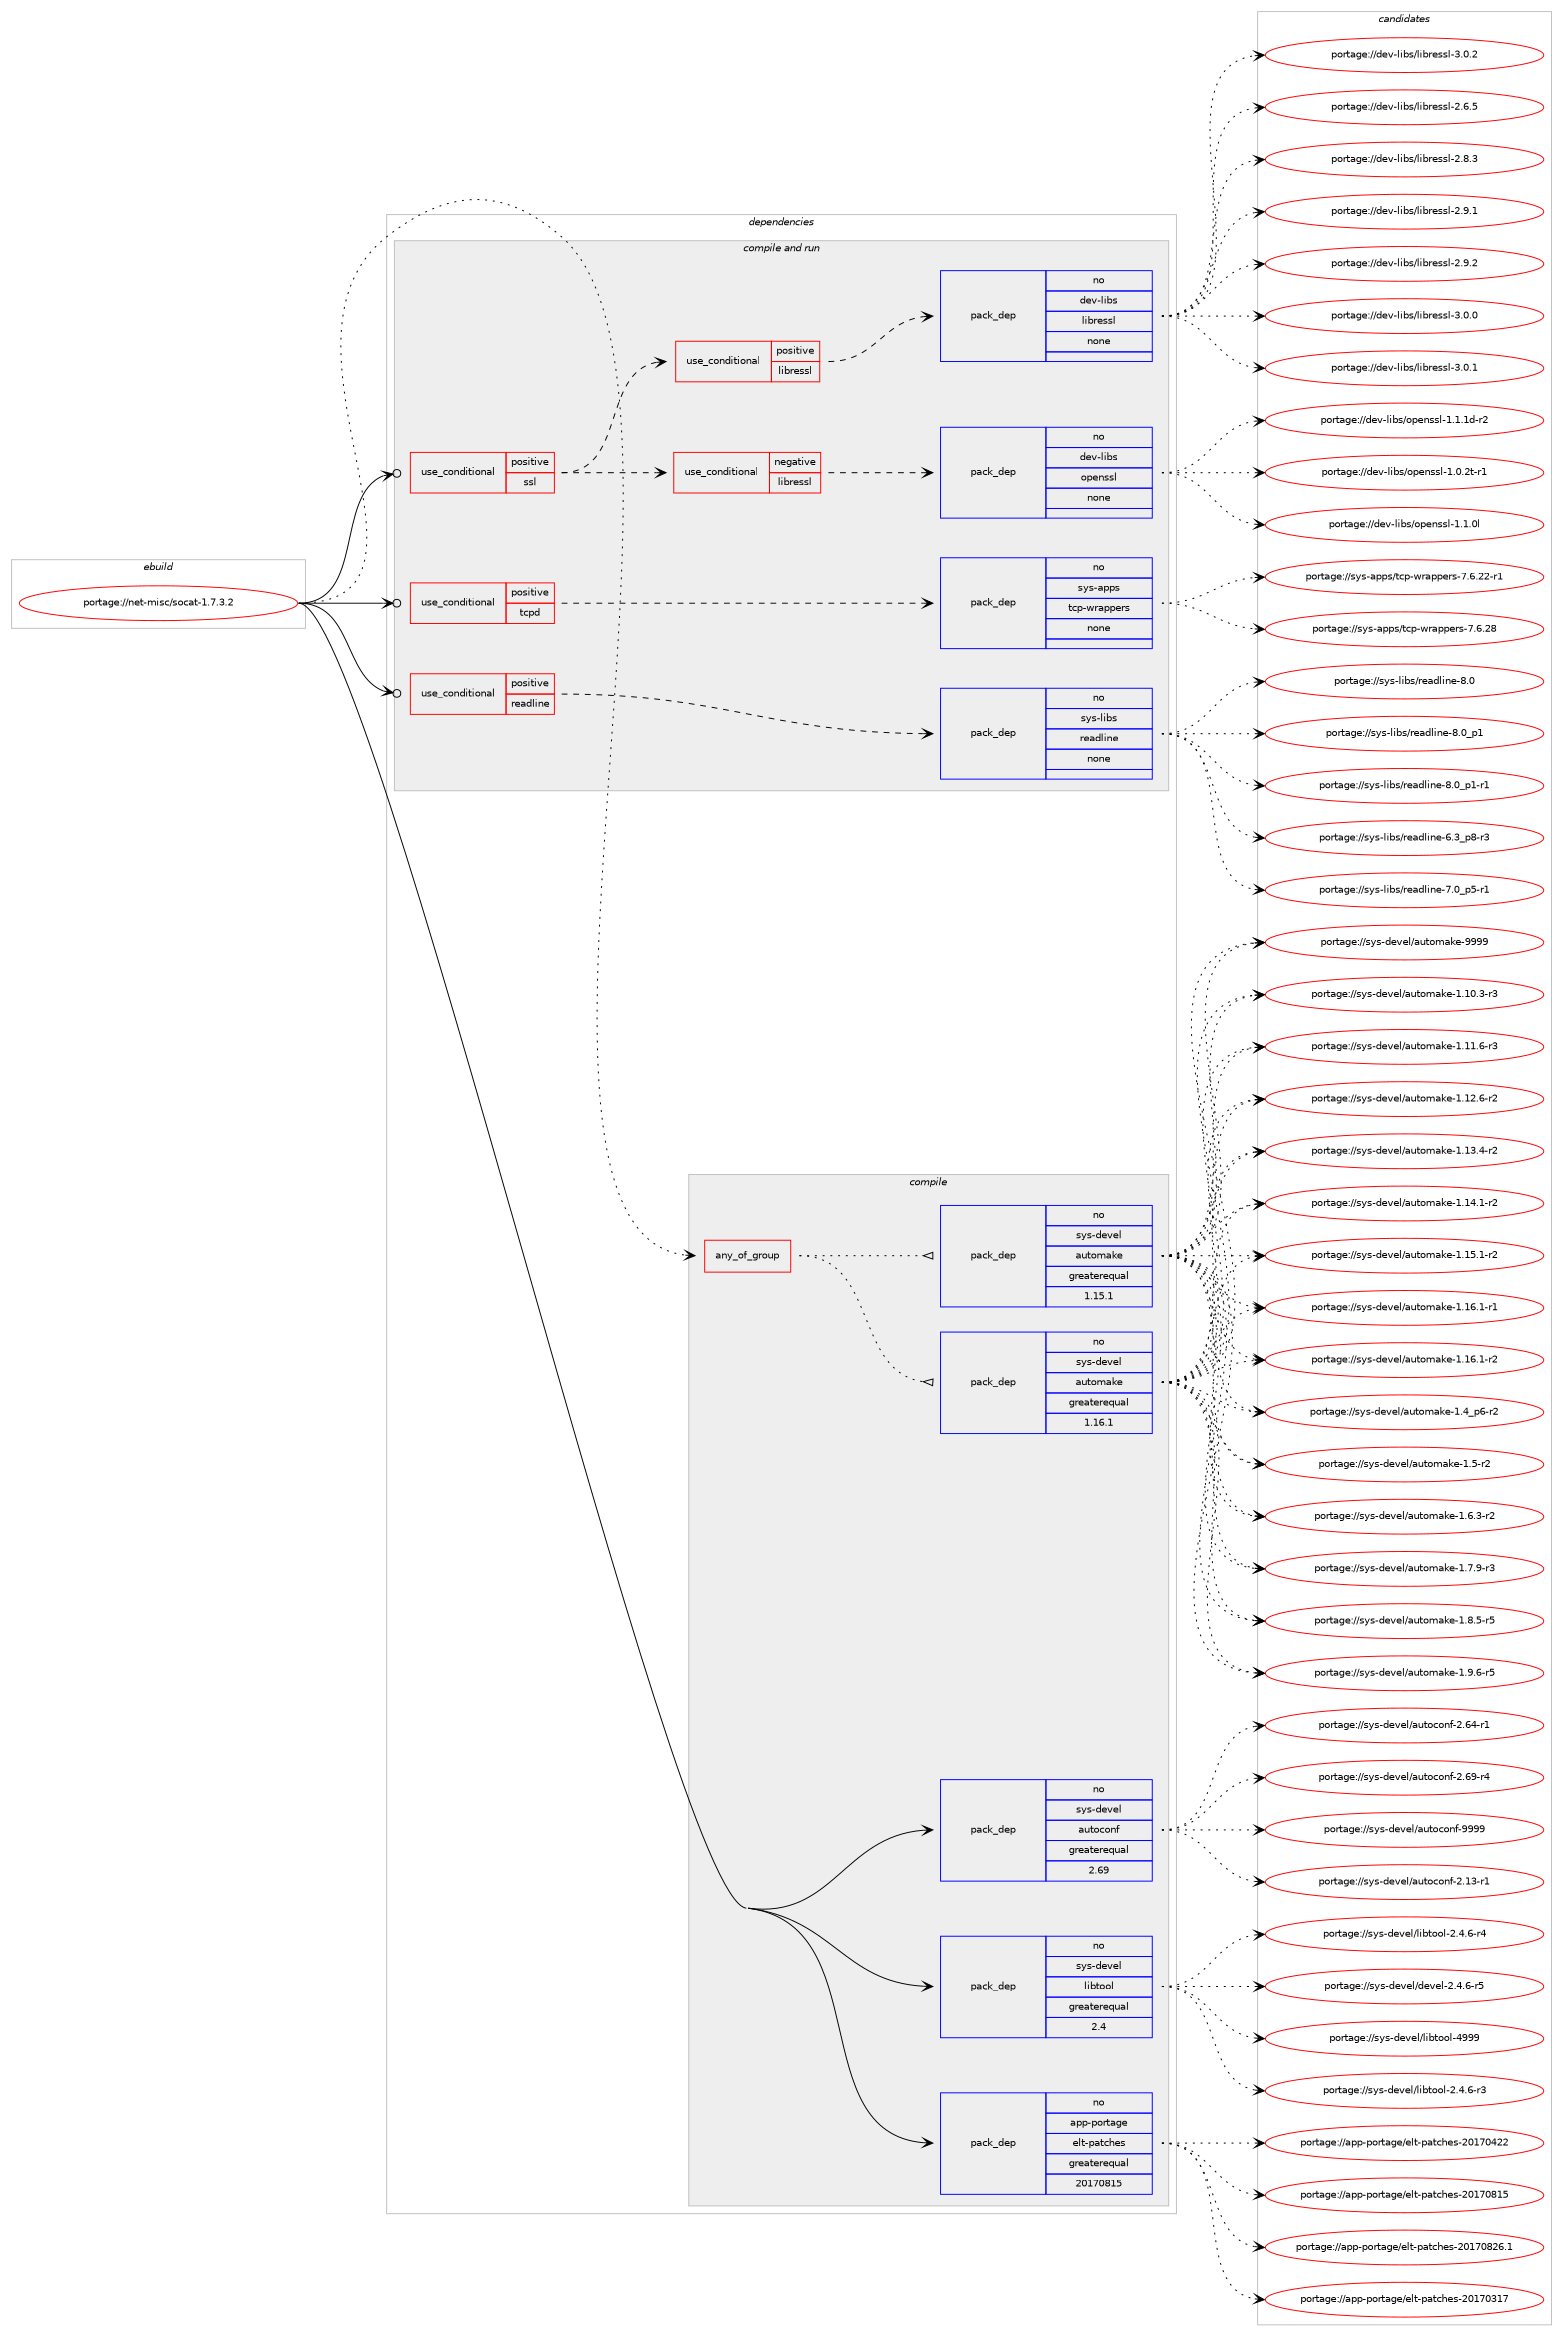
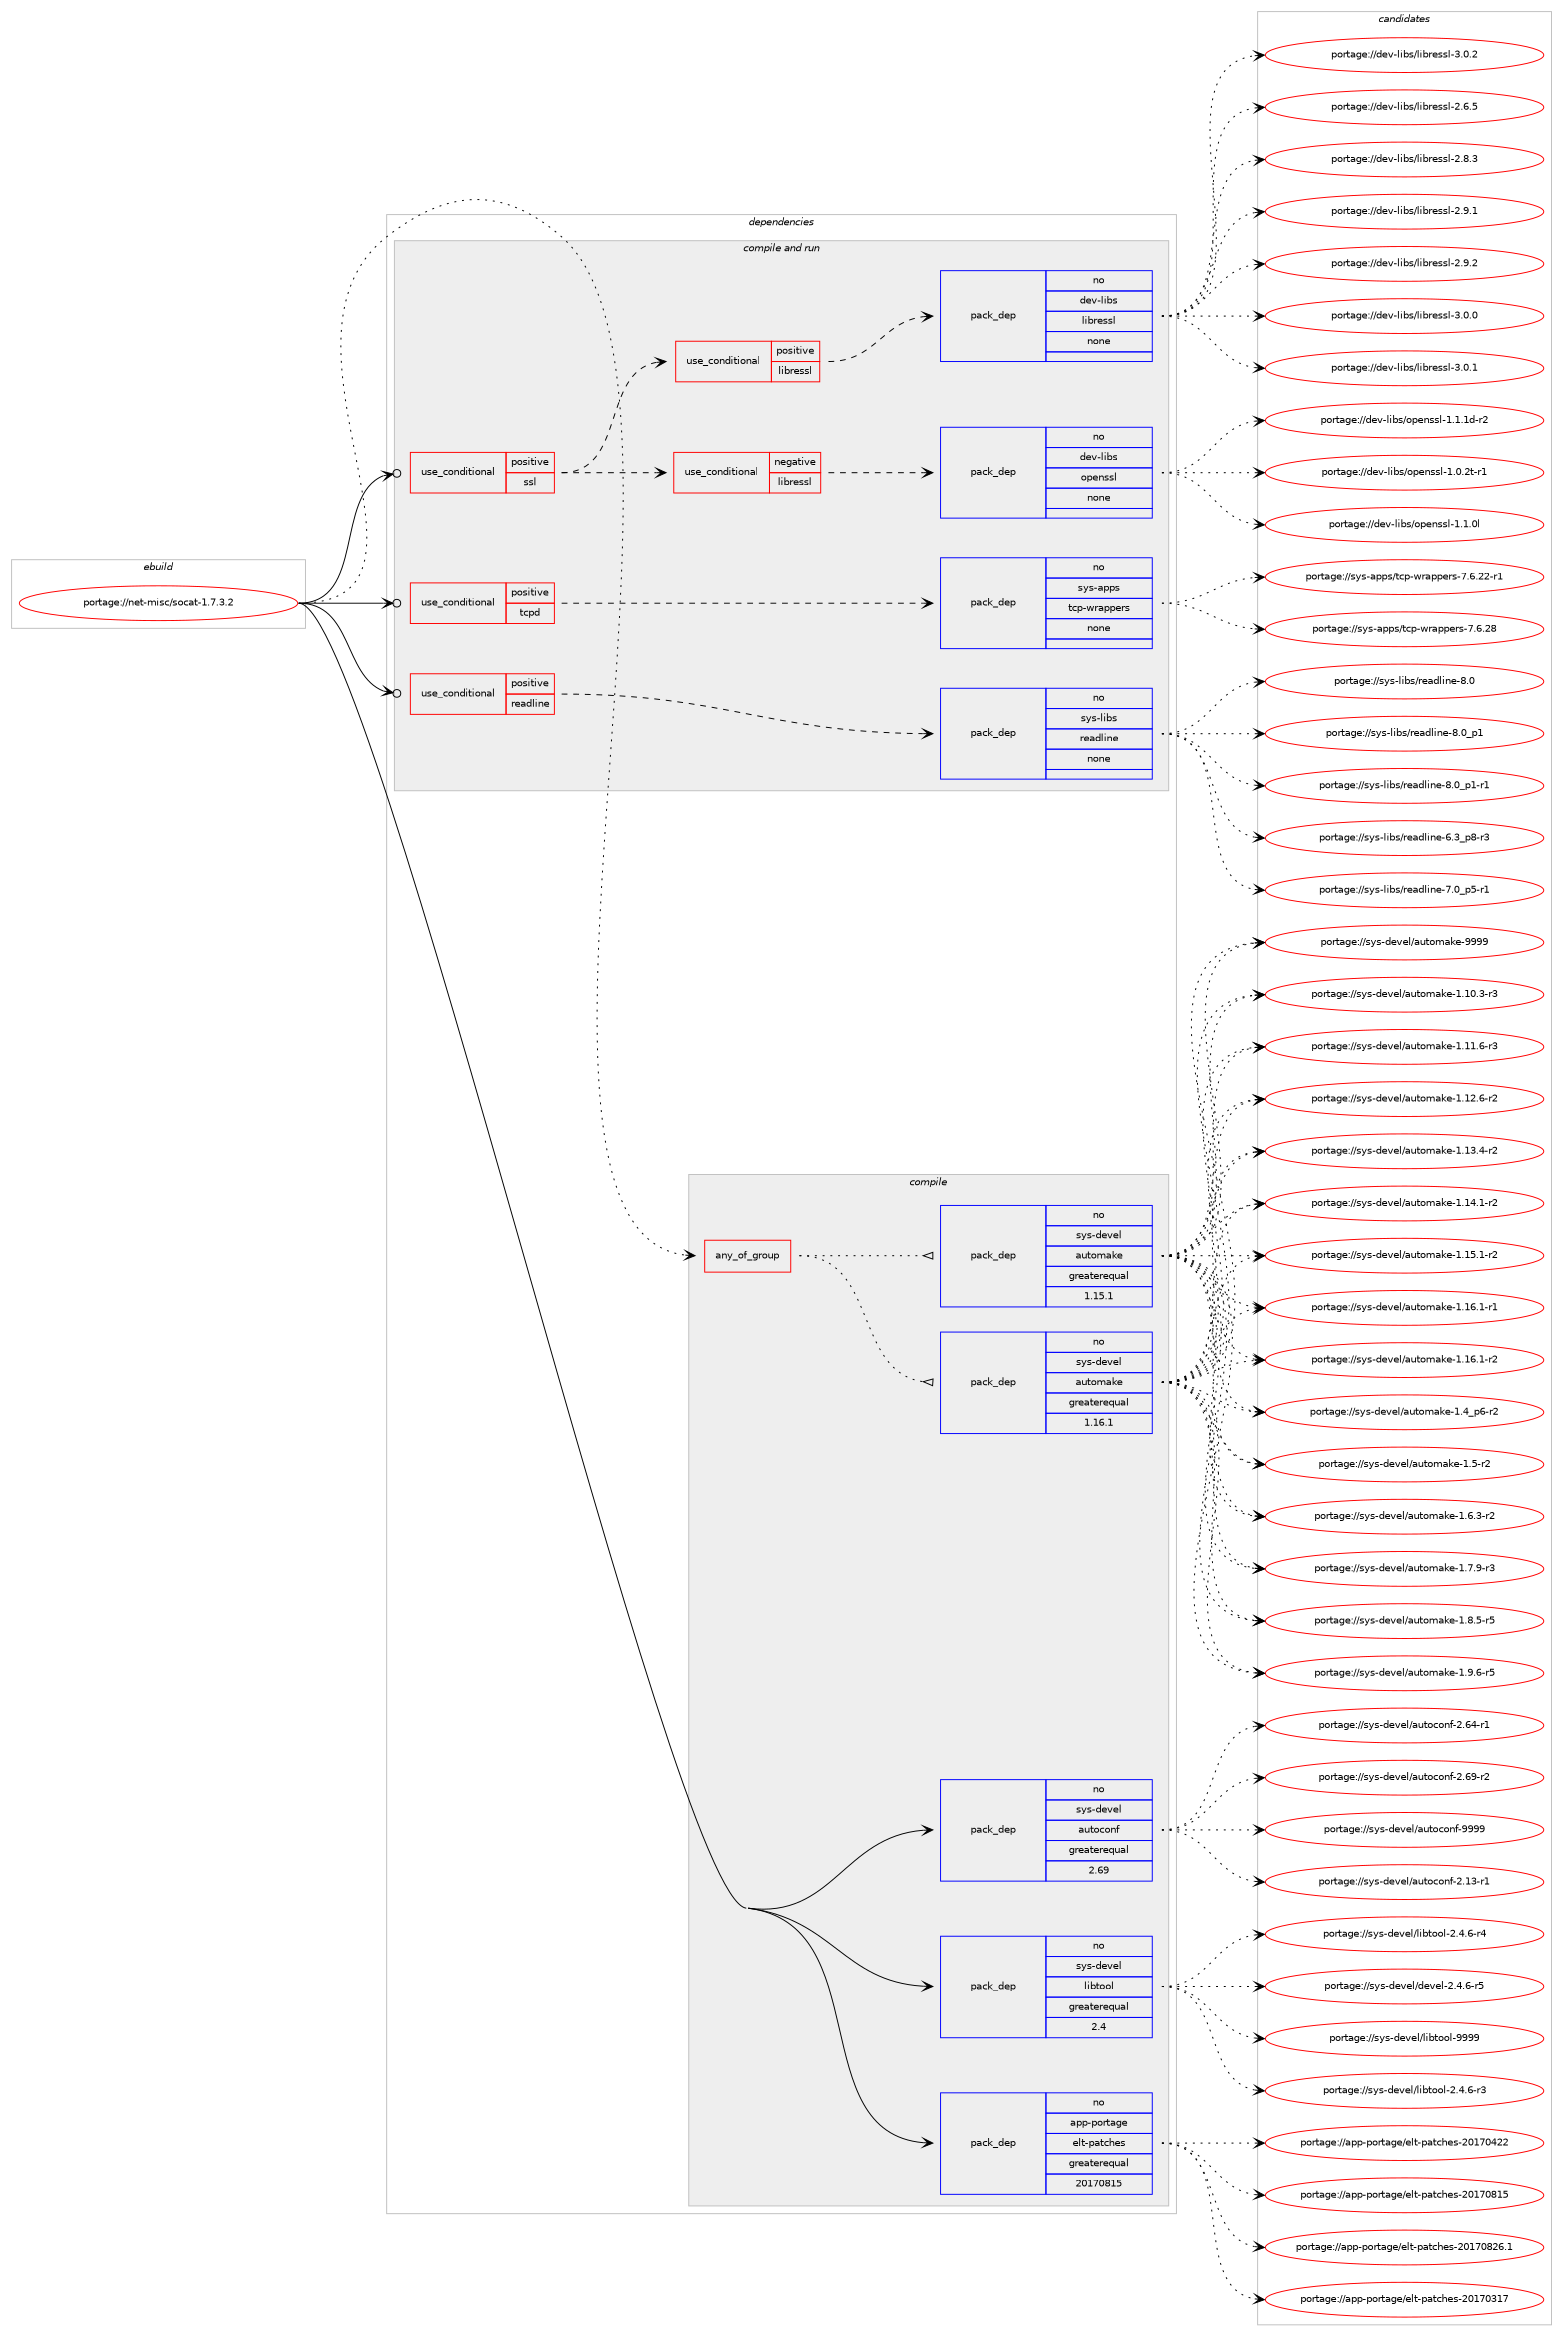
(1405, 1778) -> (1405, 1778)
(1405, 2039) -> (1405, 2039)
